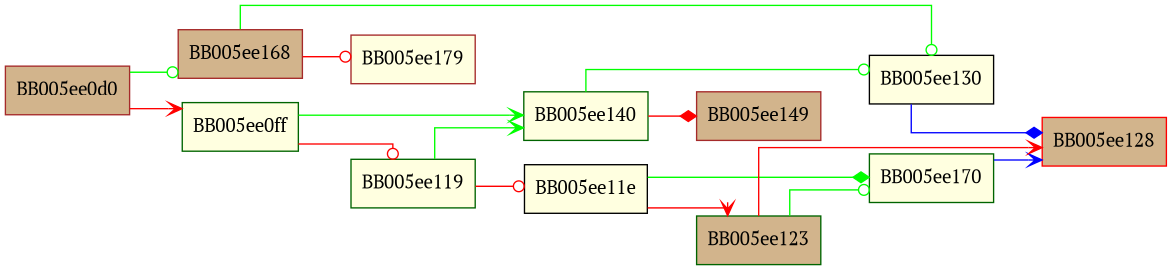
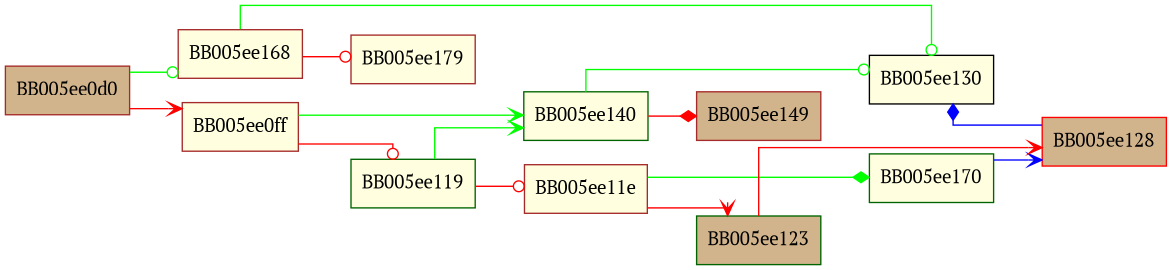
(240, 54) -> (240, 54)
(240, 127) -> (240, 127)
(954, 133) -> (995, 125)
(586, 189) -> (586, 189)
(811, 190) -> none
